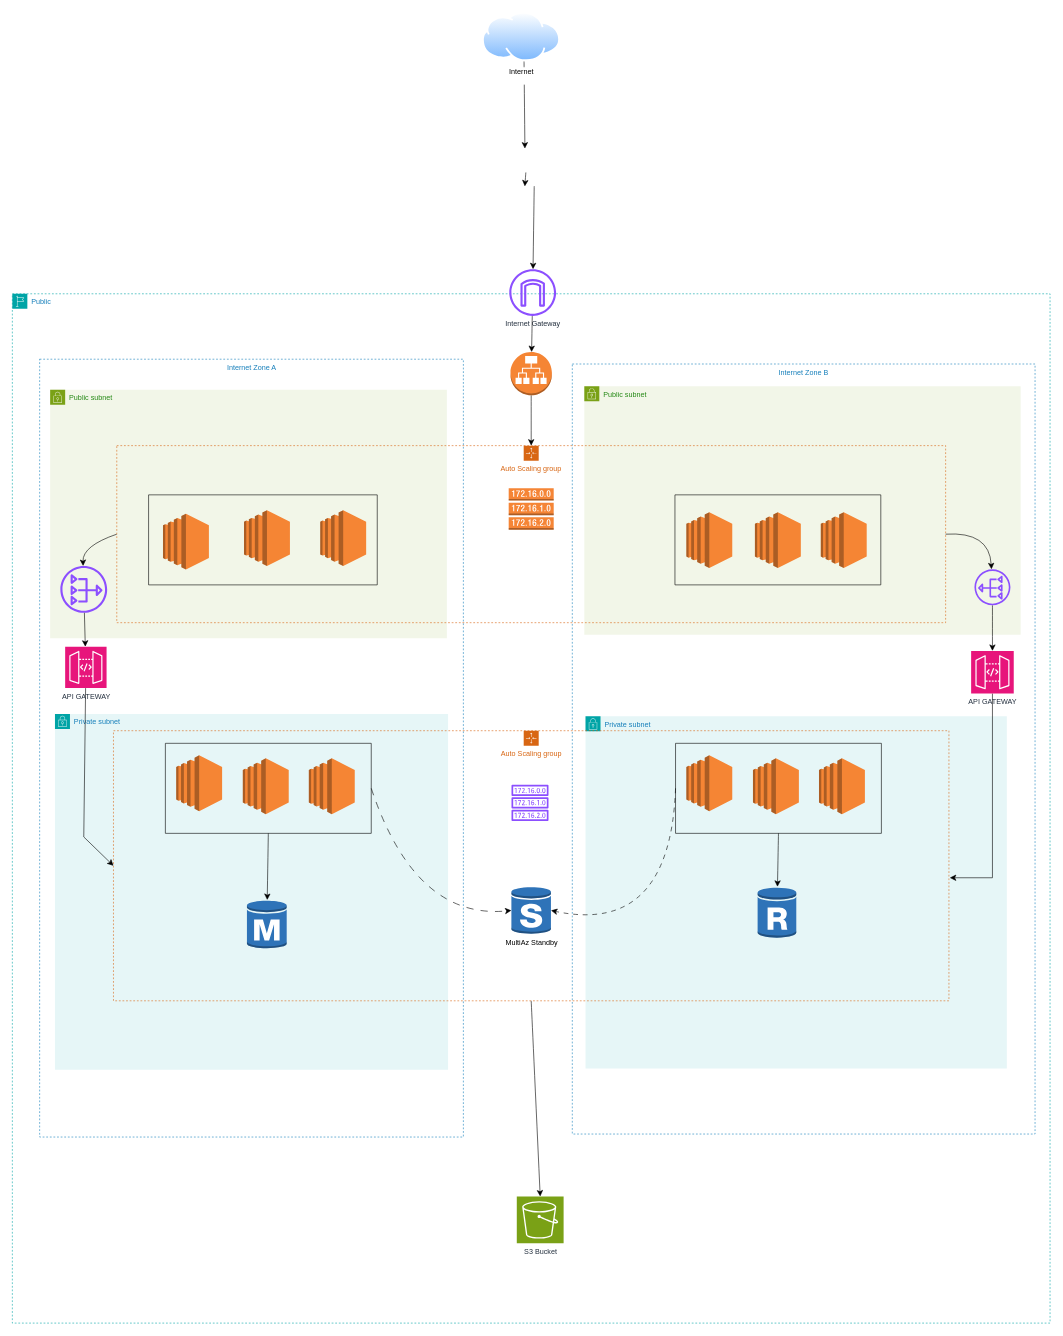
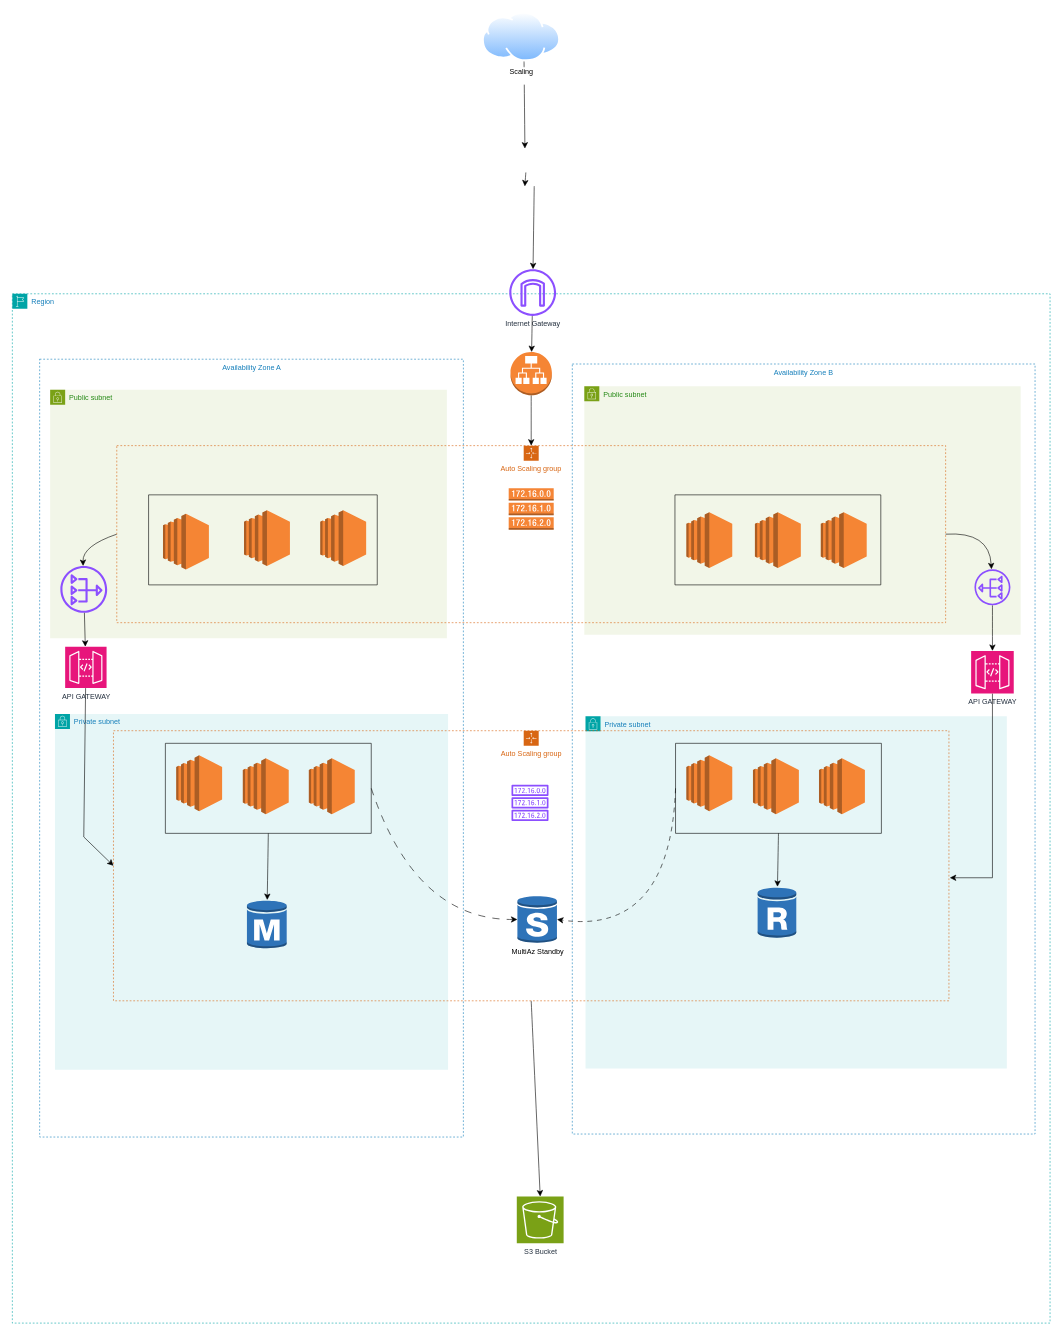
(521, 72) -> (521, 72)
(42, 302) -> (43, 302)
(252, 368) -> (252, 368)
(803, 372) -> (803, 372)
(531, 910) -> (537, 919)
